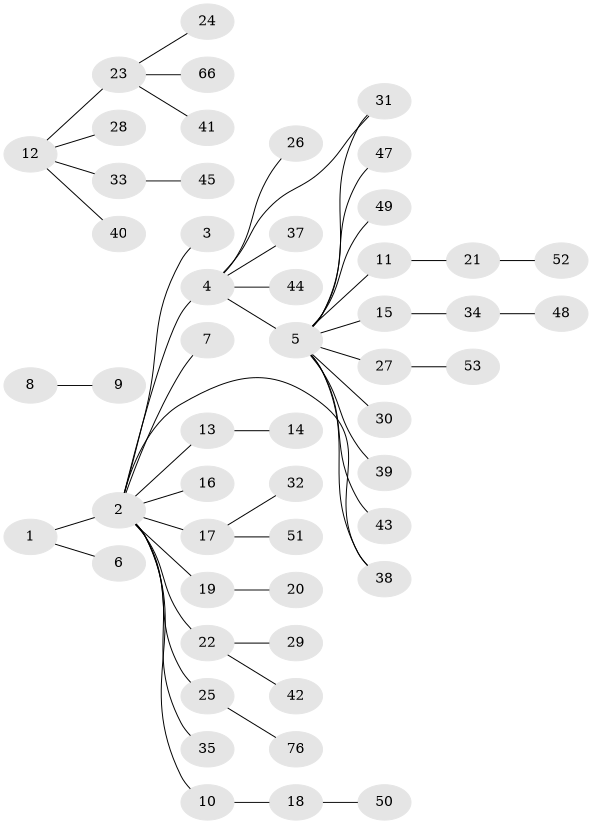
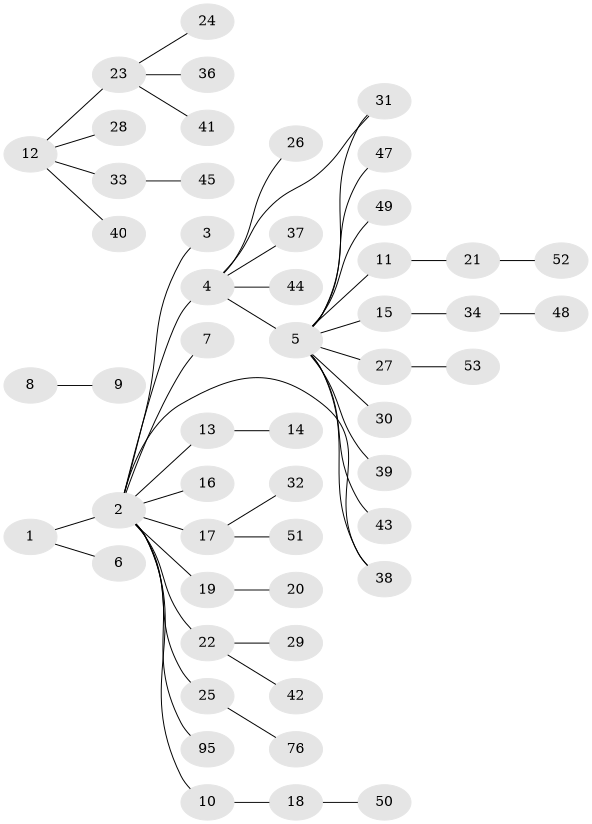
(207, 75) -> (207, 75)
(207, 749) -> (207, 749)
